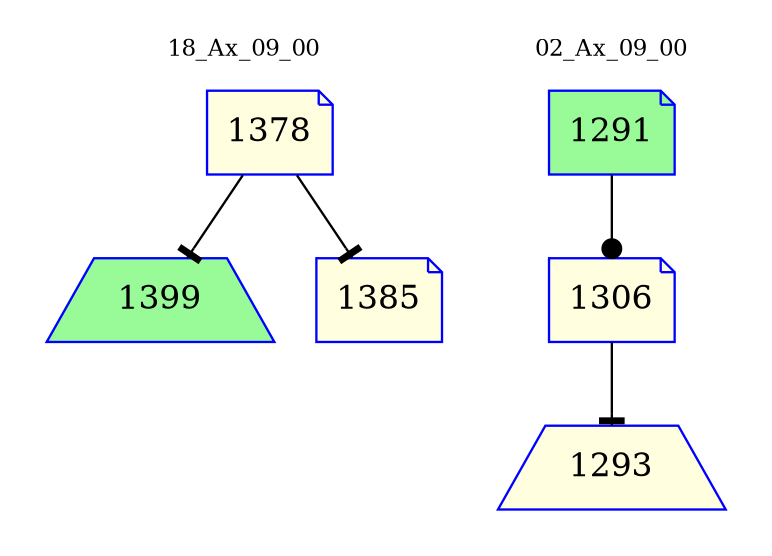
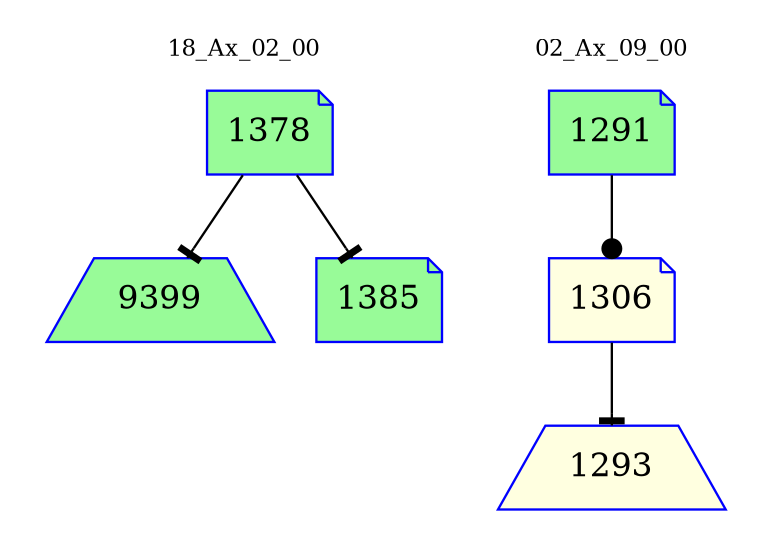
(244, 50) -> (244, 50)
(270, 133) -> (270, 133)
(161, 300) -> (161, 300)
(379, 300) -> (379, 300)
